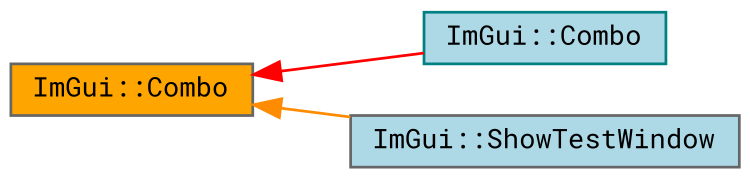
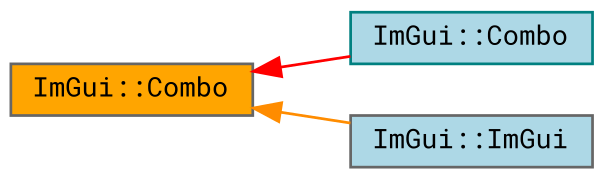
(545, 141) -> (472, 141)
